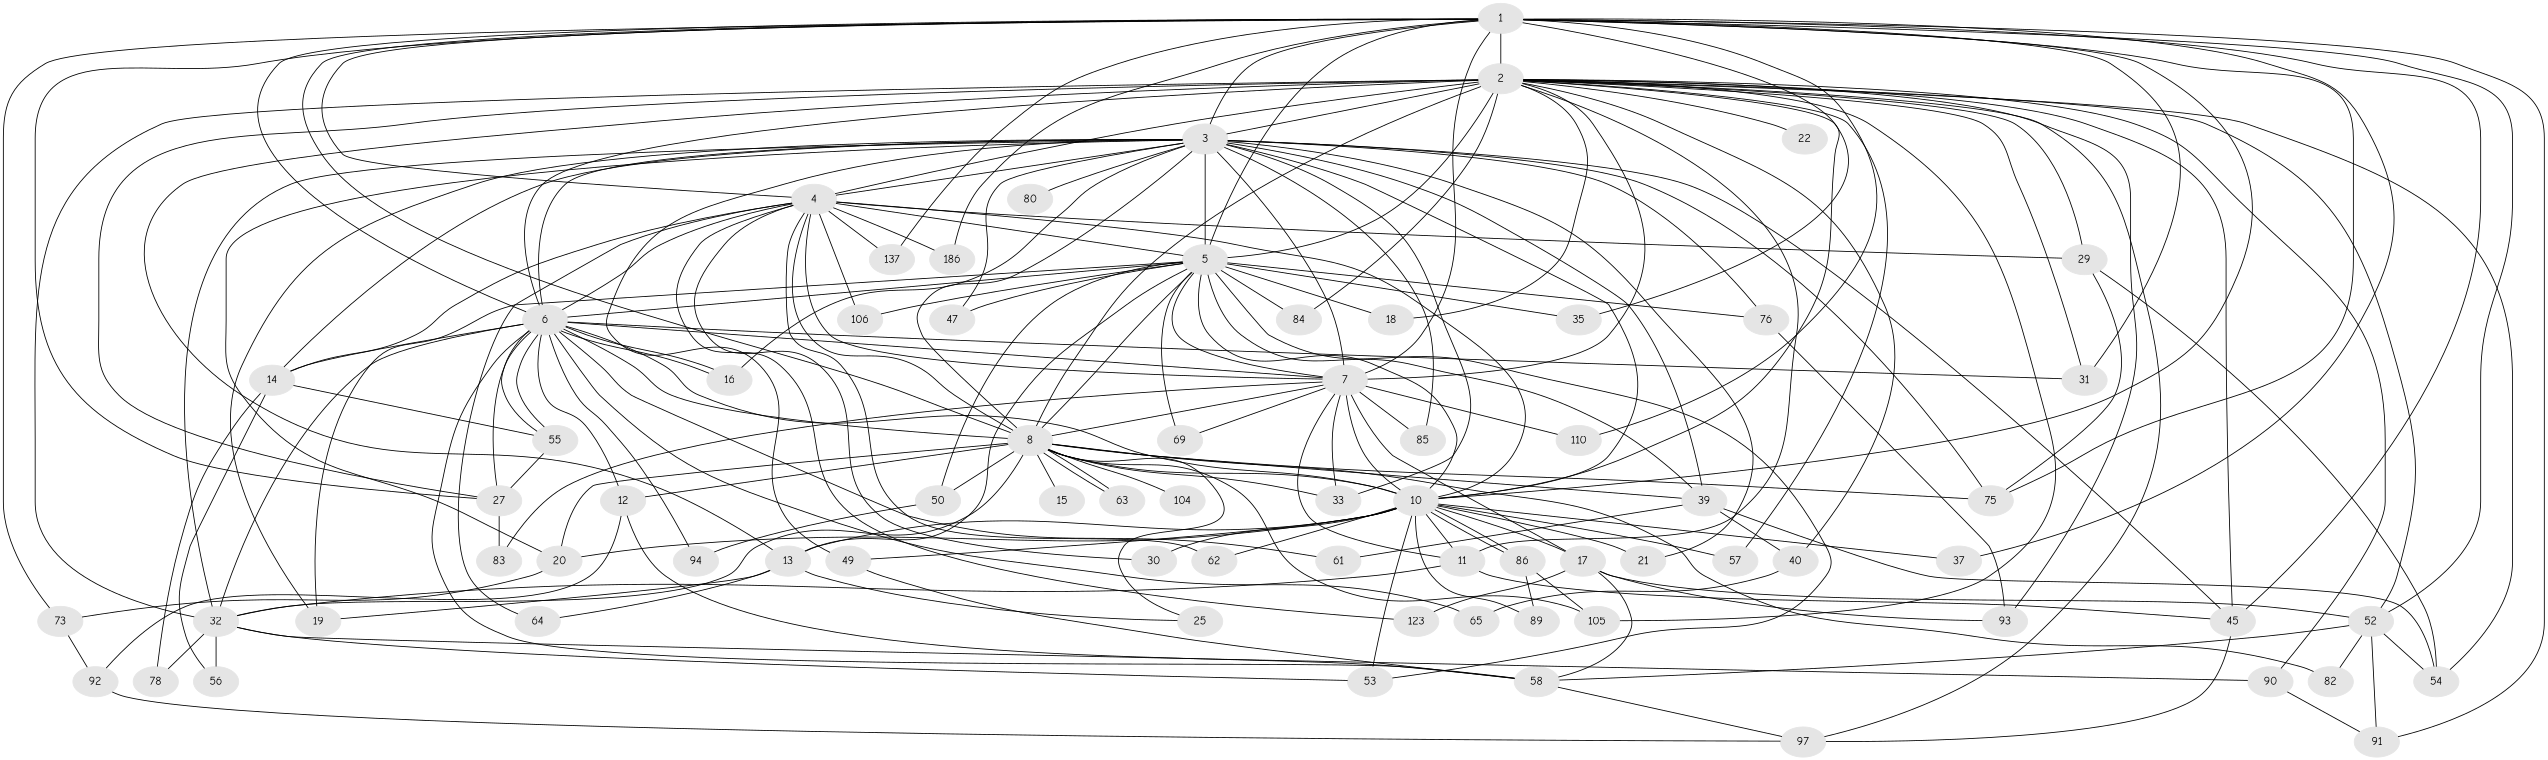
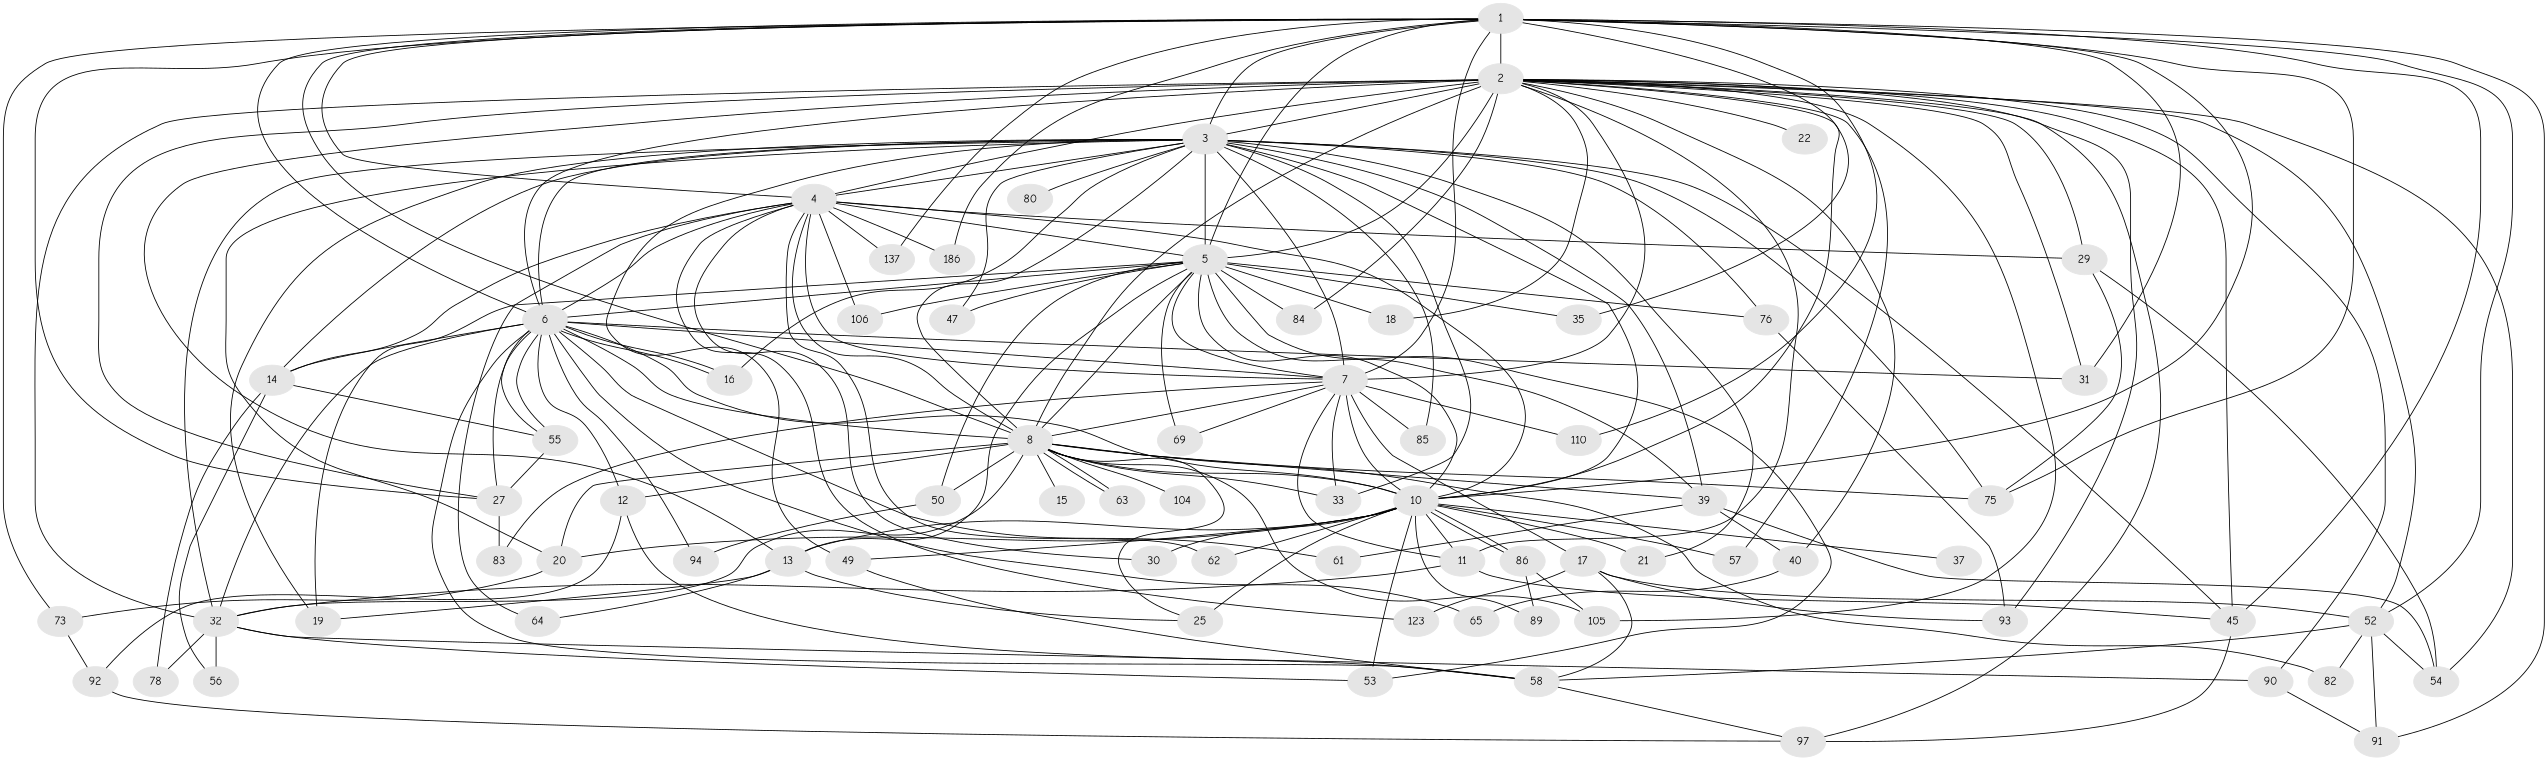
(2287, 70) -> none
(1502, 528) -> (1305, 548)
